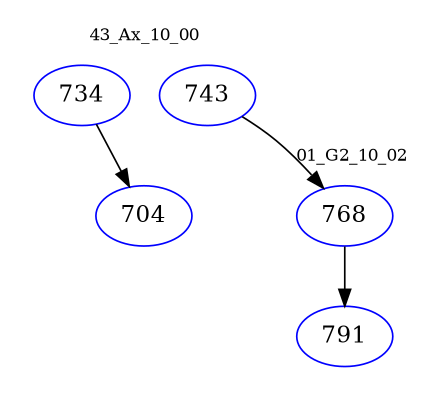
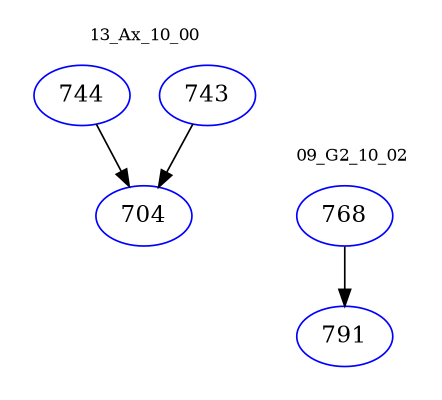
(145, 36) -> (145, 36)
(82, 95) -> (82, 95)
(352, 156) -> (352, 156)
(294, 157) -> (180, 148)
